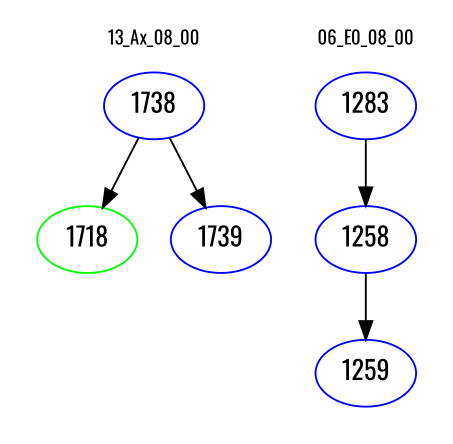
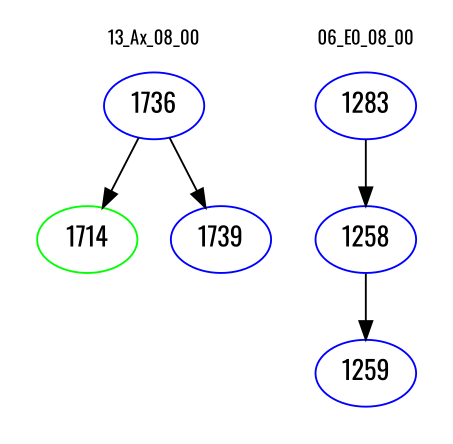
(154, 106) -> (154, 106)
(87, 240) -> (87, 240)
